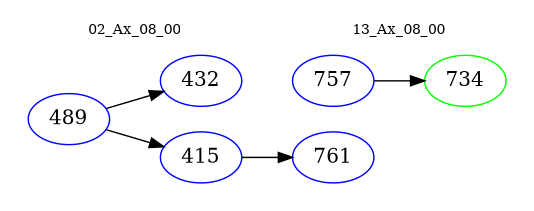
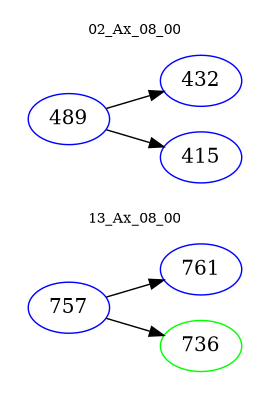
(465, 81) -> (201, 346)
(262, 157) -> (128, 291)
